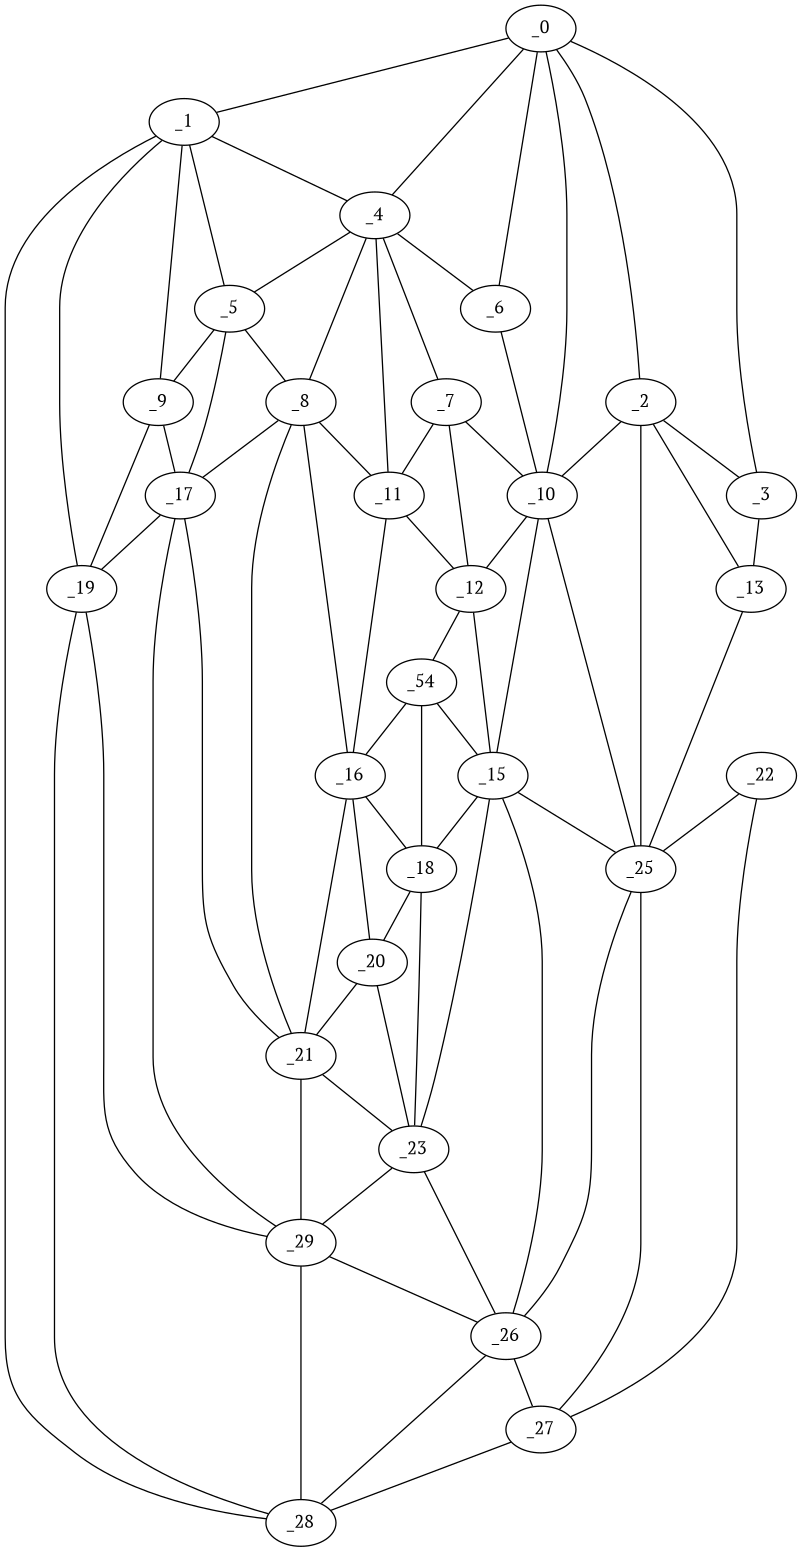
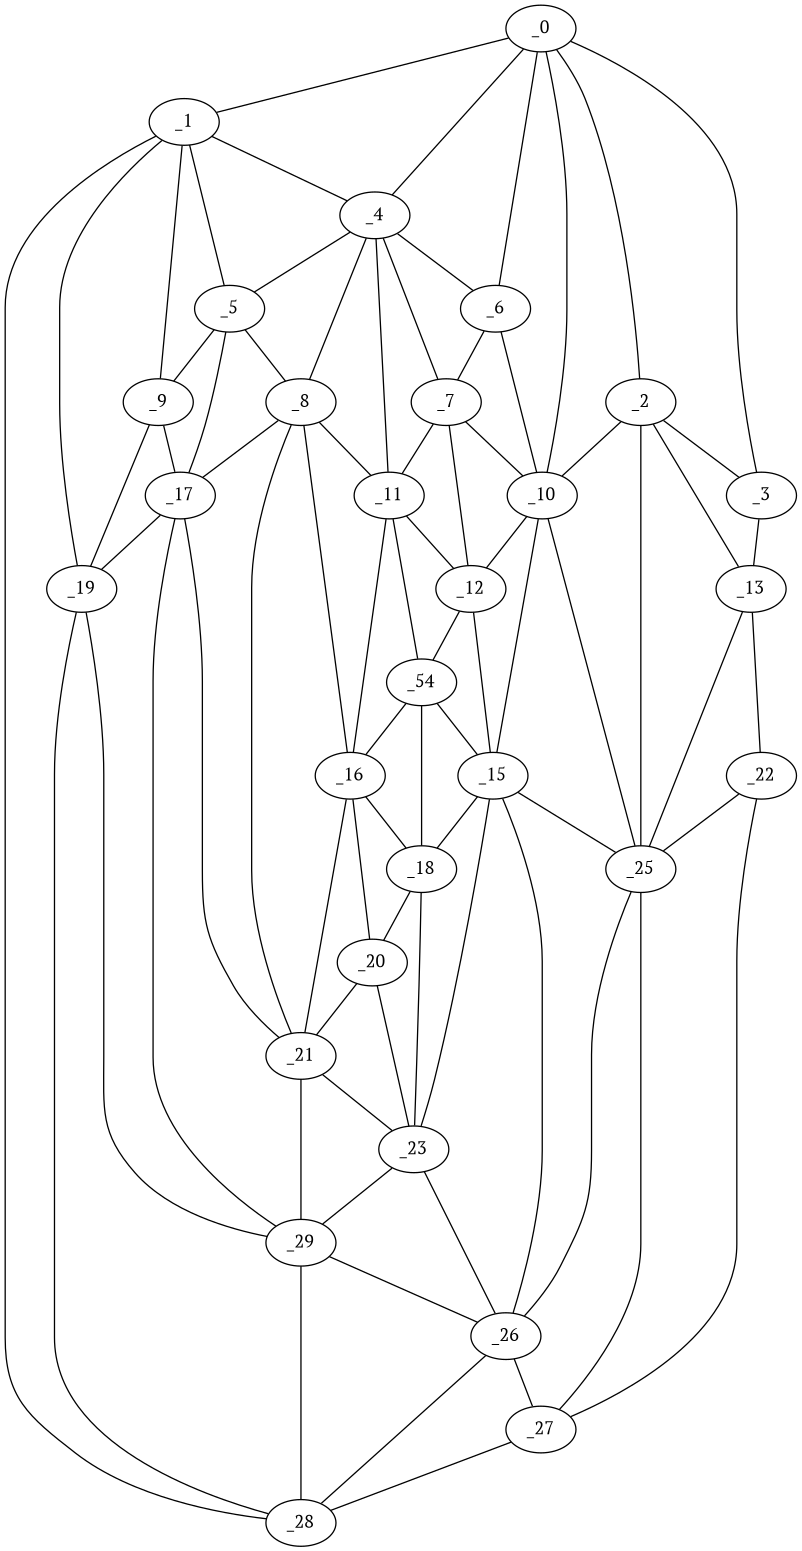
none -> (471, 355)
none -> (405, 589)
none -> (756, 682)
